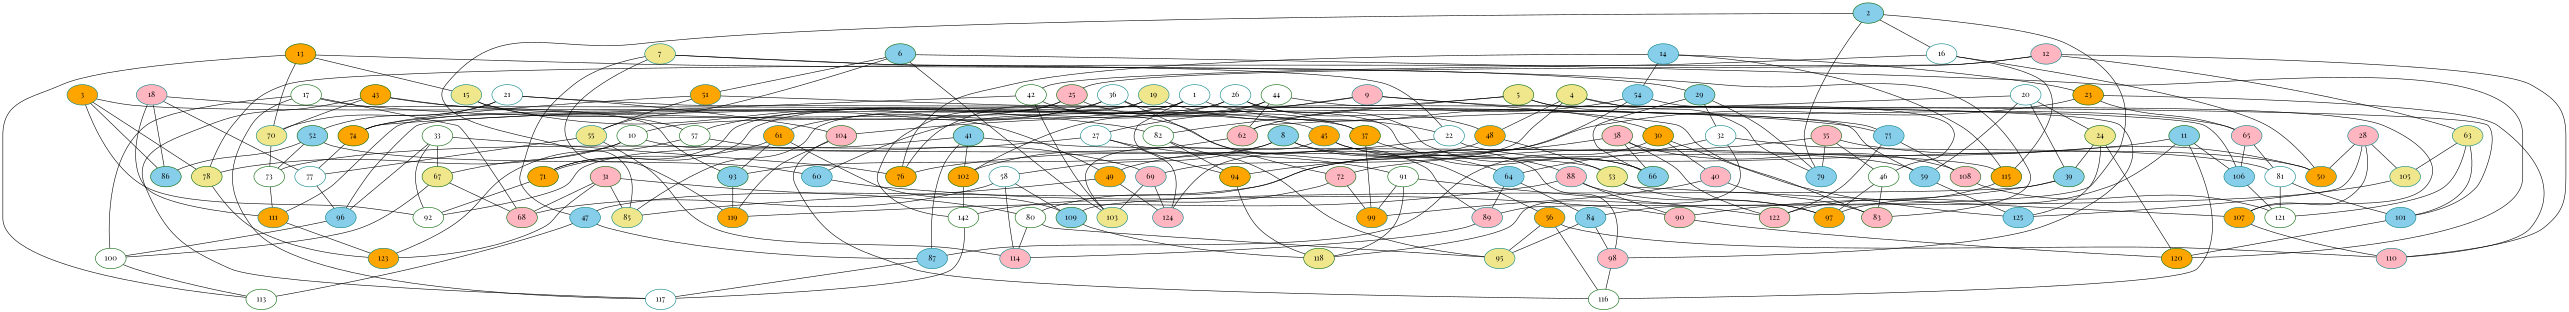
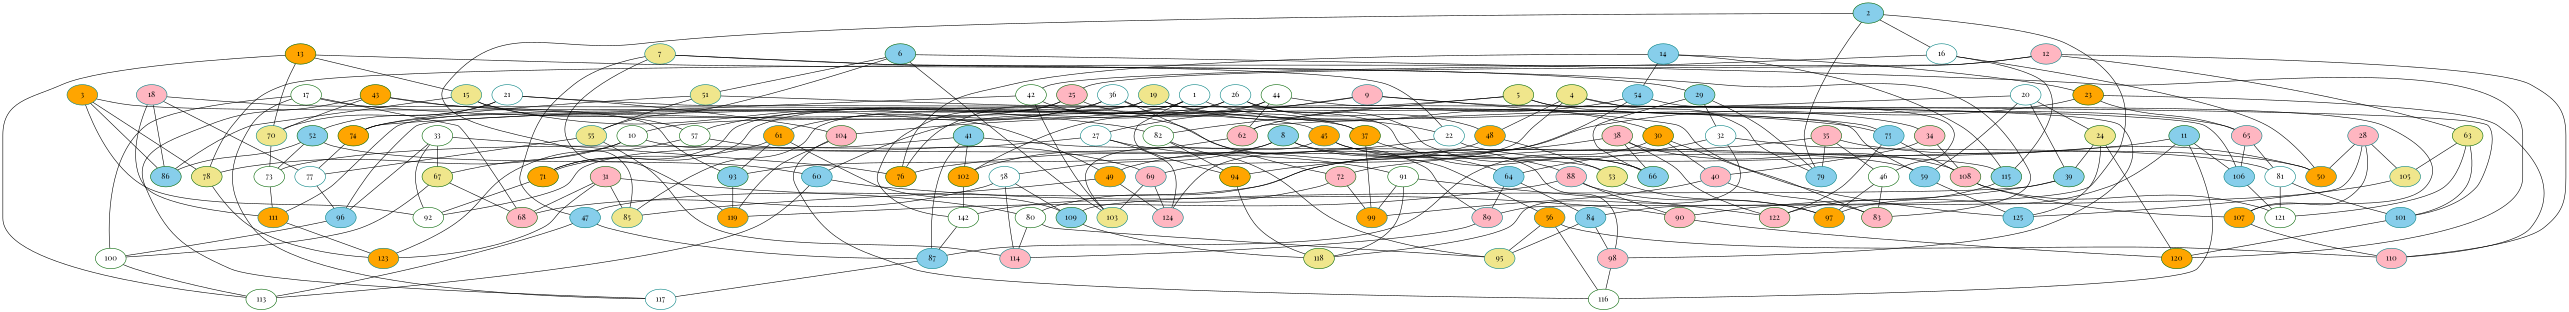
(706, 95) -> (706, 95)
none -> (294, 119)
none -> (1930, 136)
(2468, 136) -> (2468, 136)
(2006, 177) -> (2006, 177)
(2044, 208) -> (2099, 208)
none -> (552, 269)
(837, 289) -> (948, 238)
